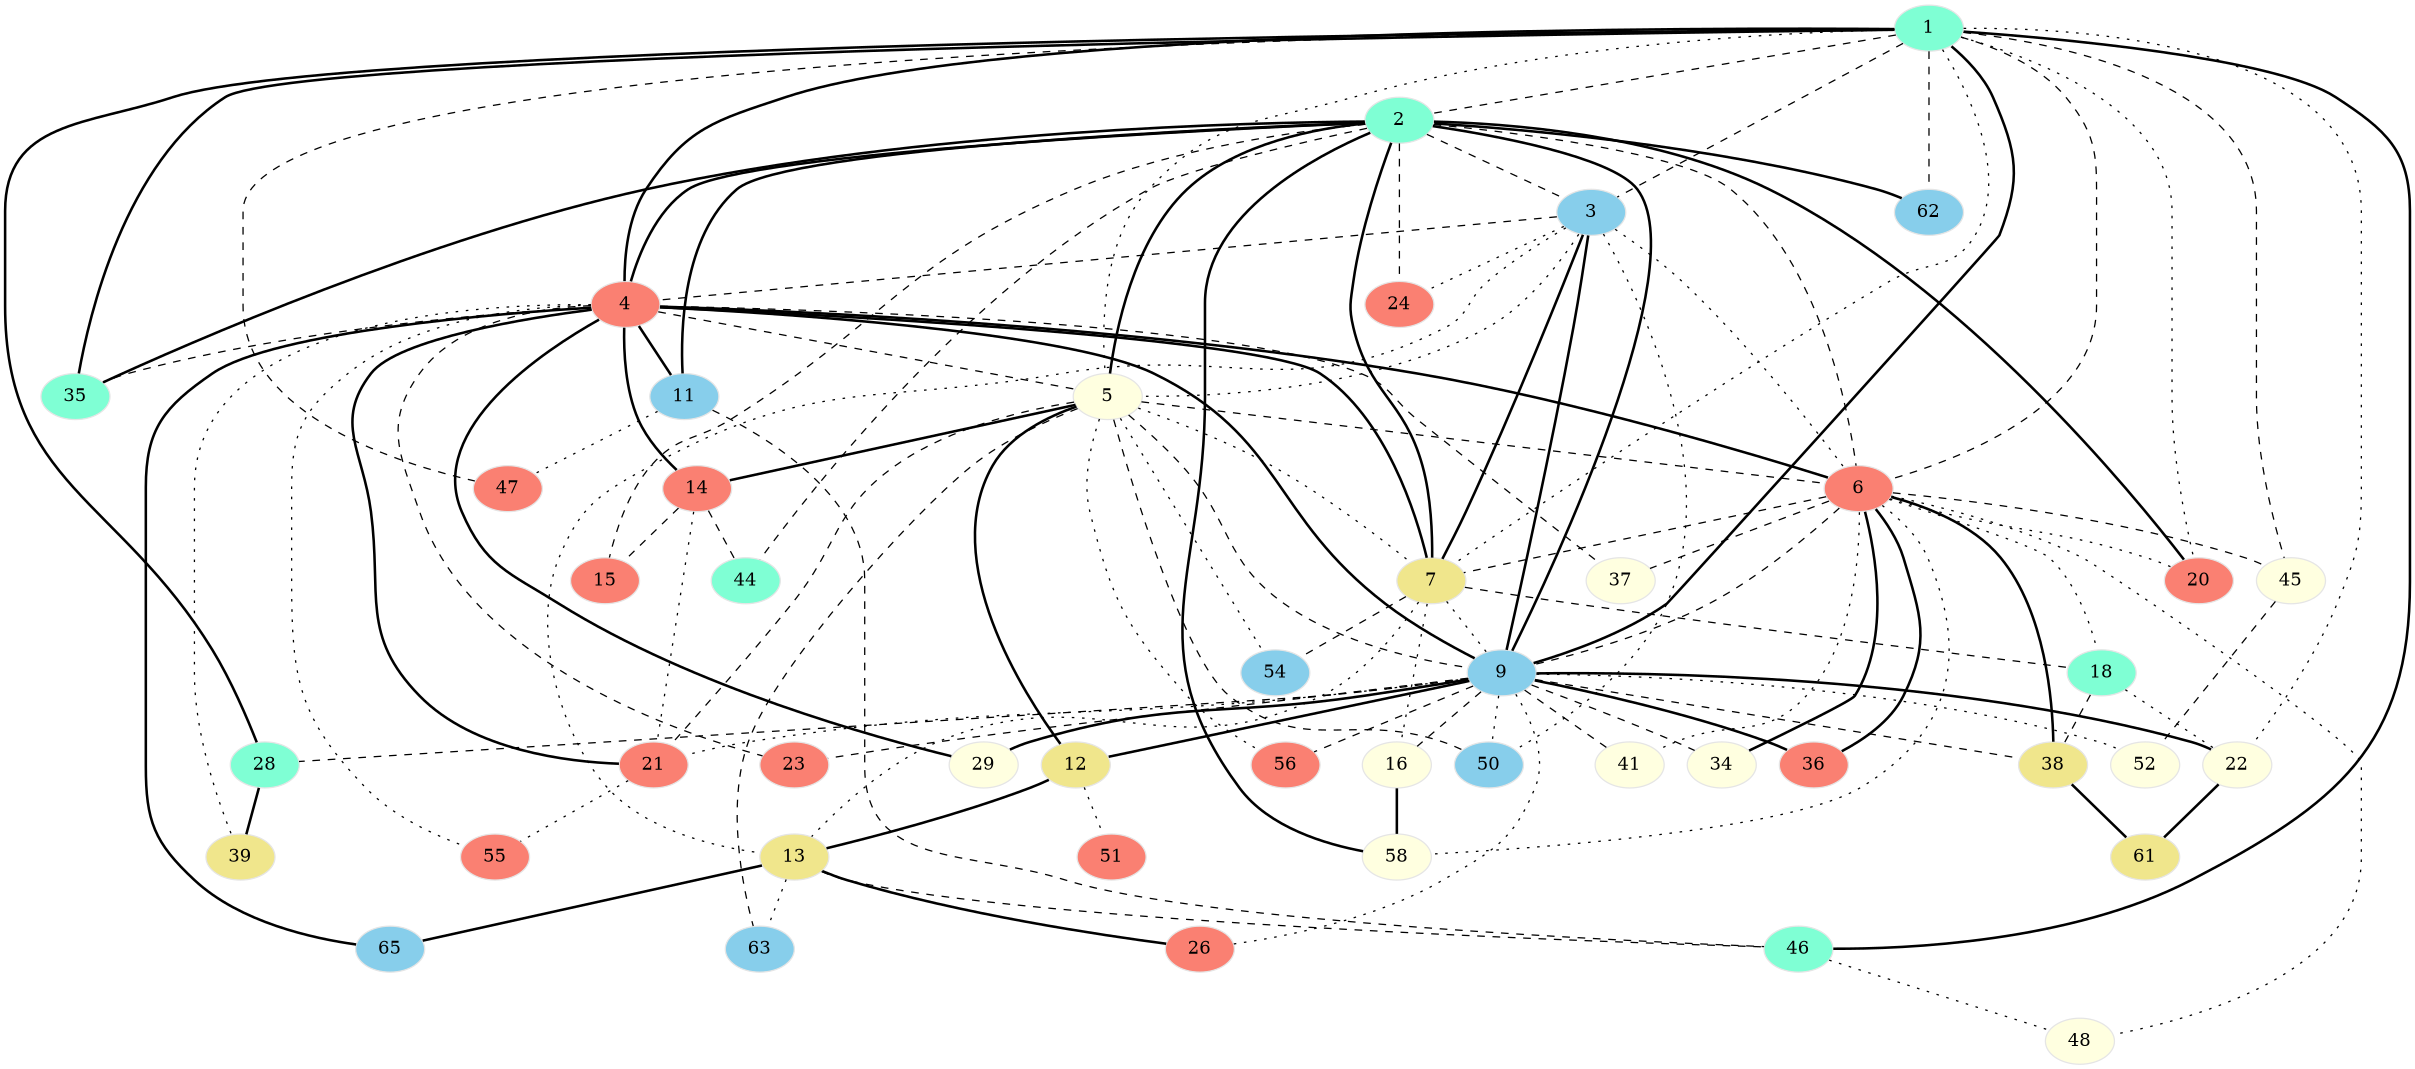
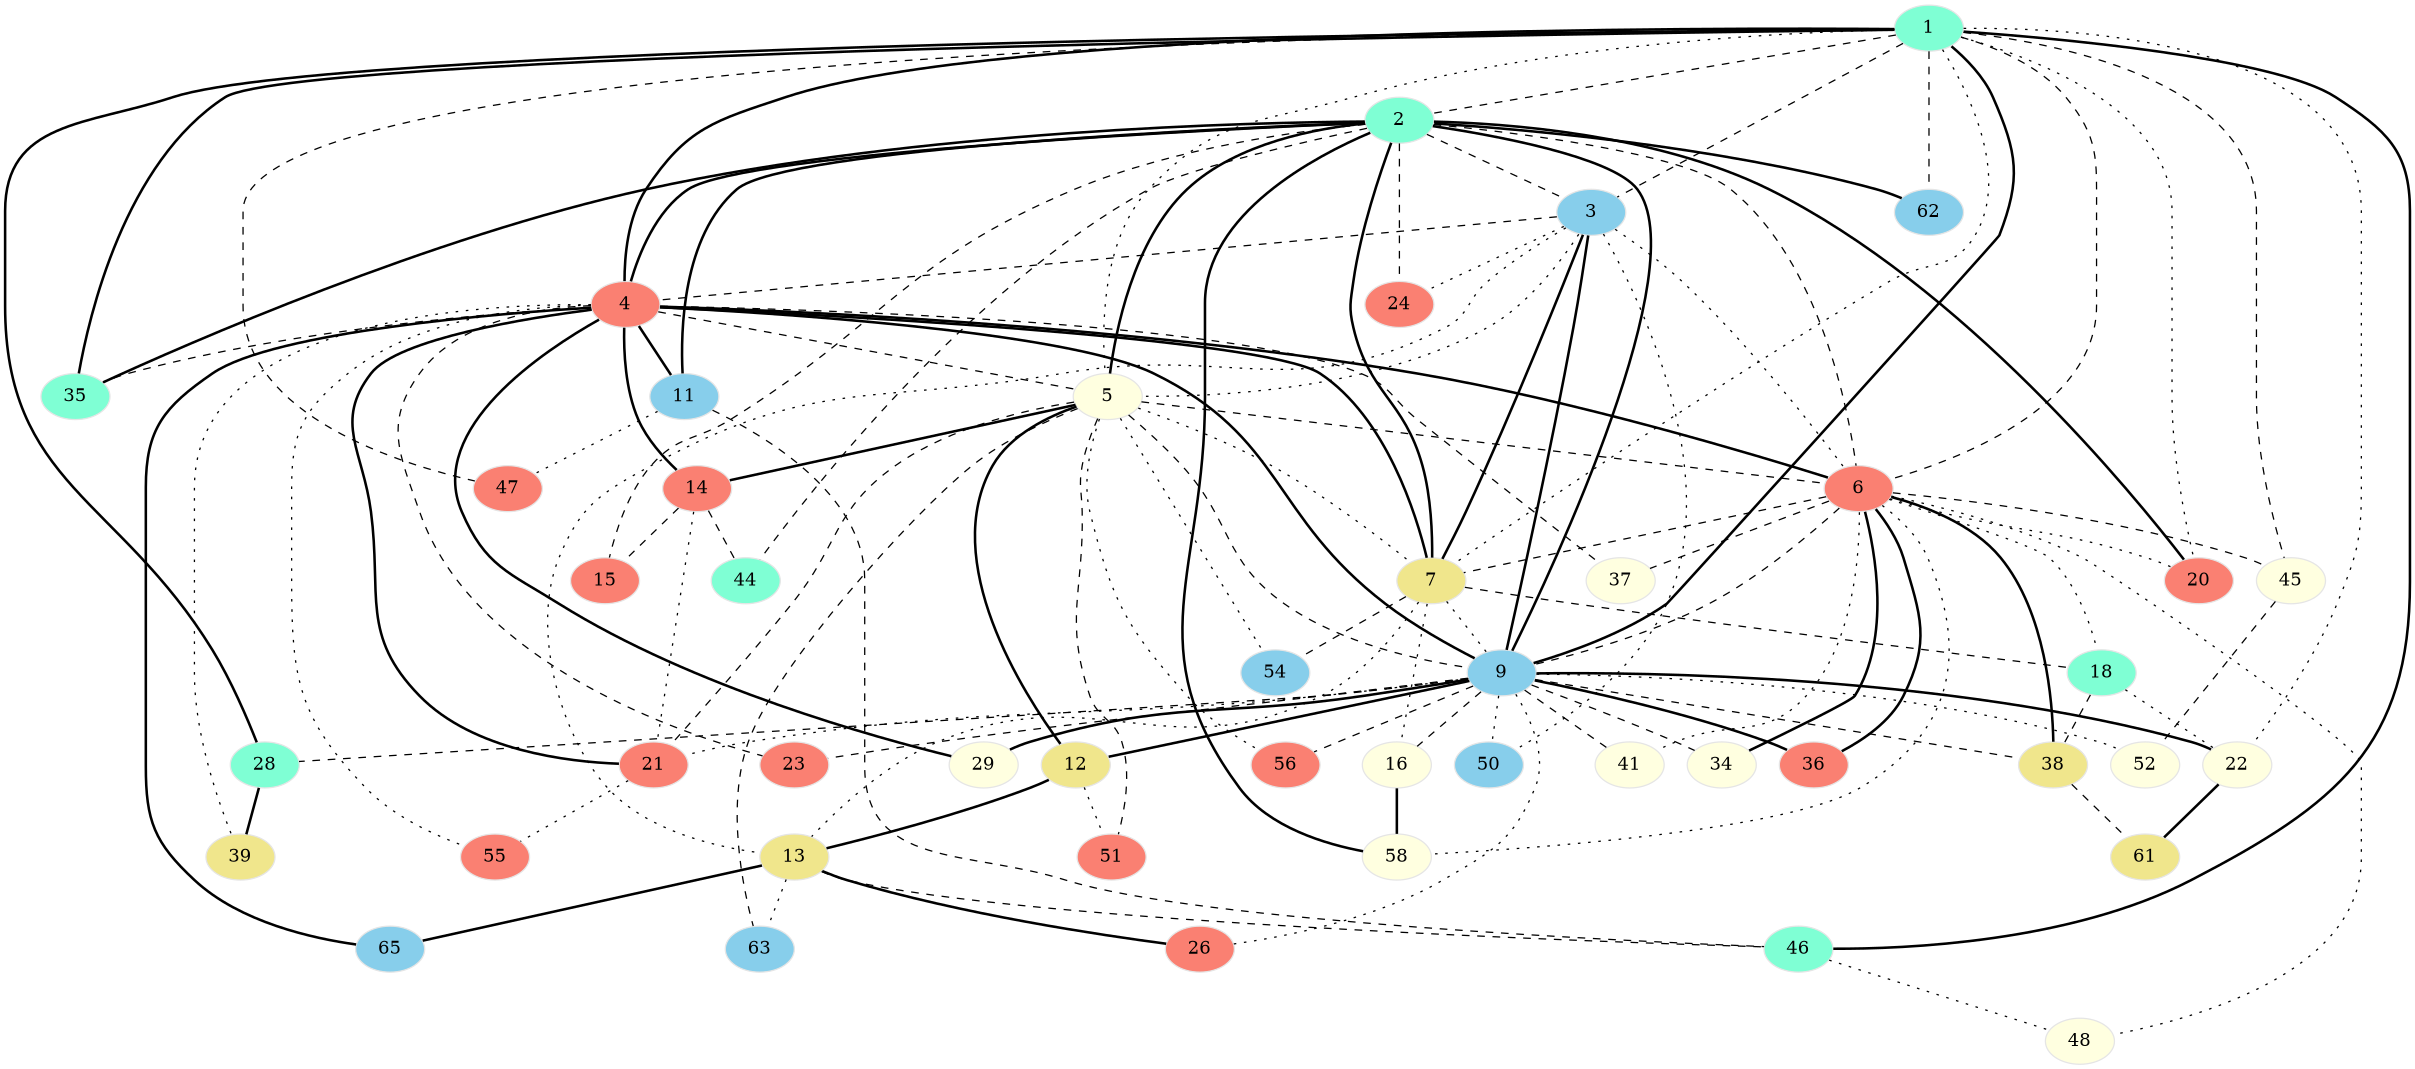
(1211, 674) -> (1077, 632)
(2099, 811) -> (2099, 811)
